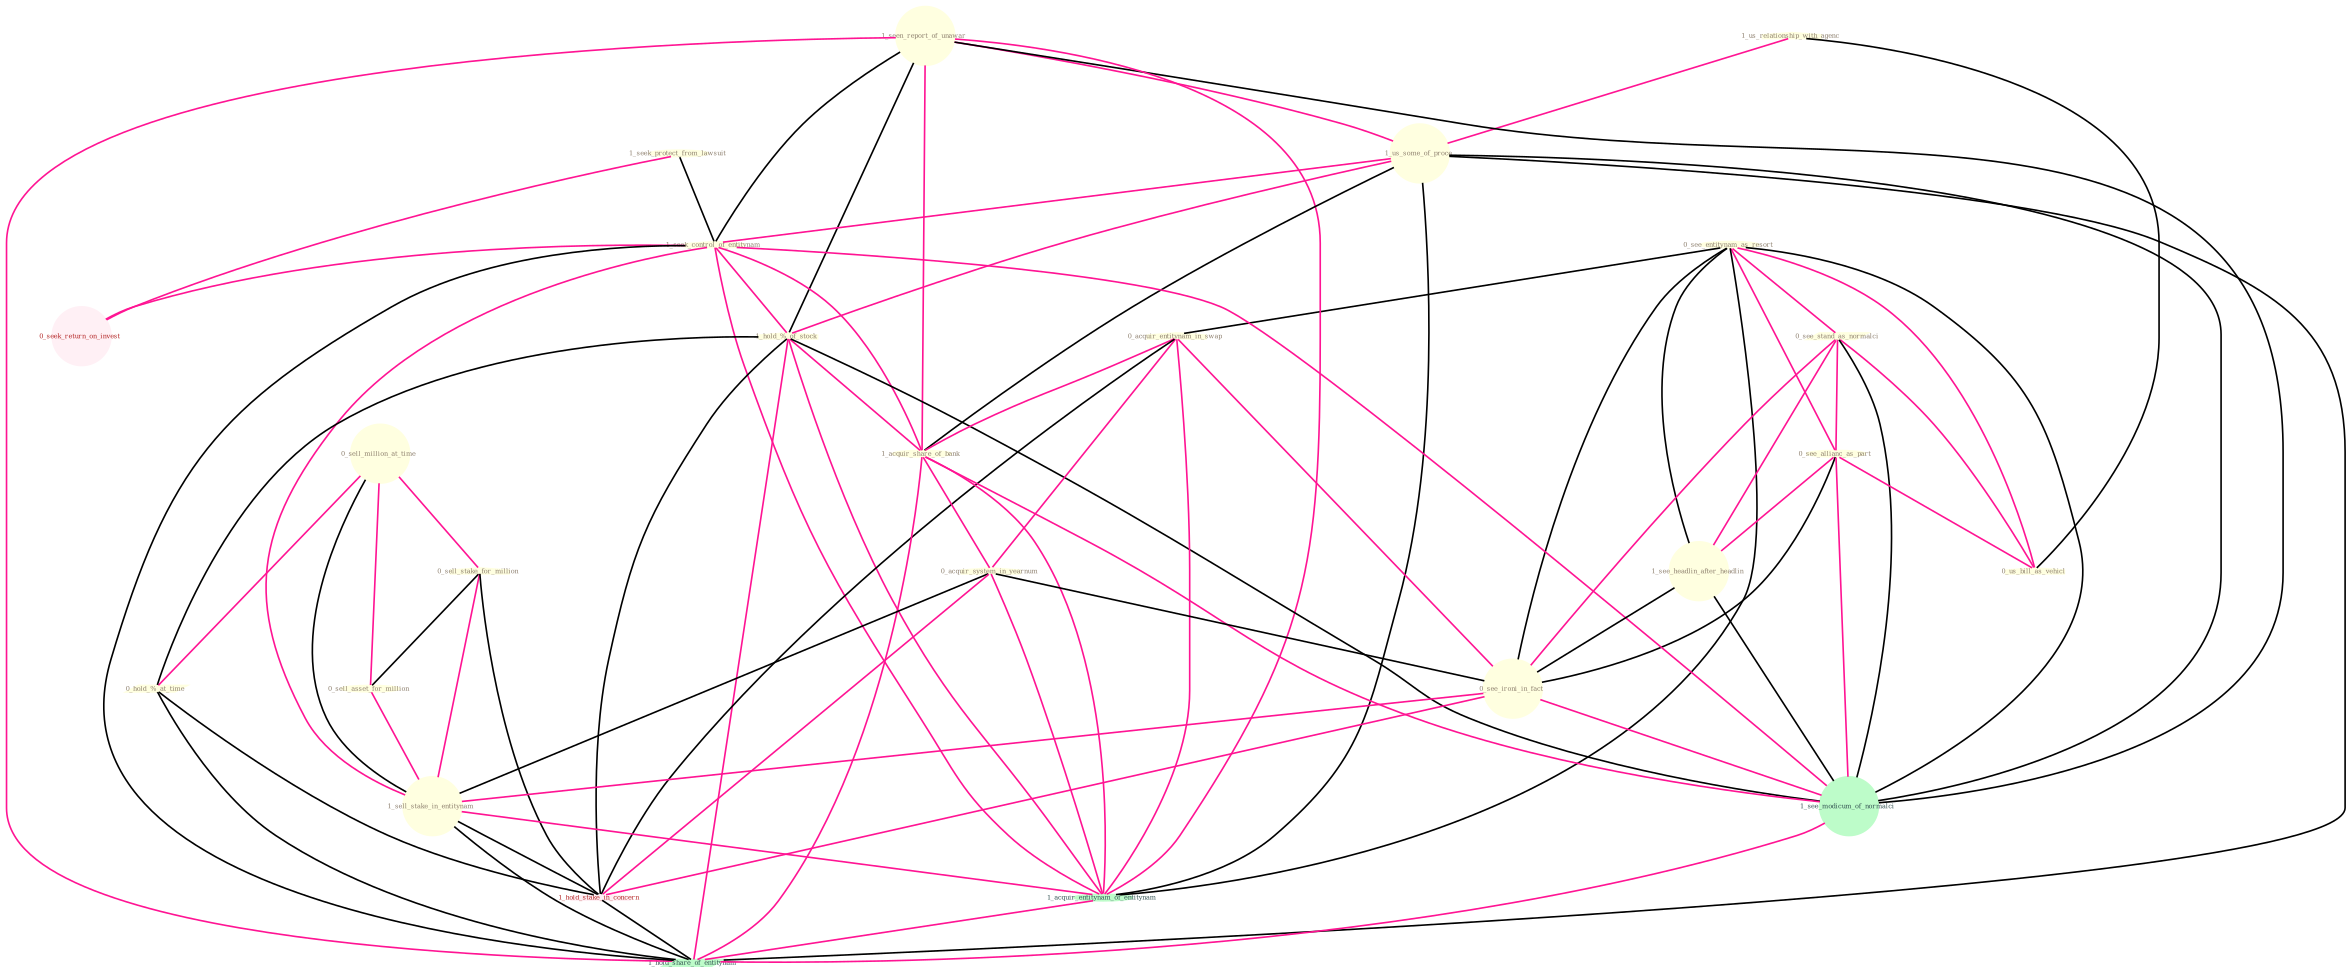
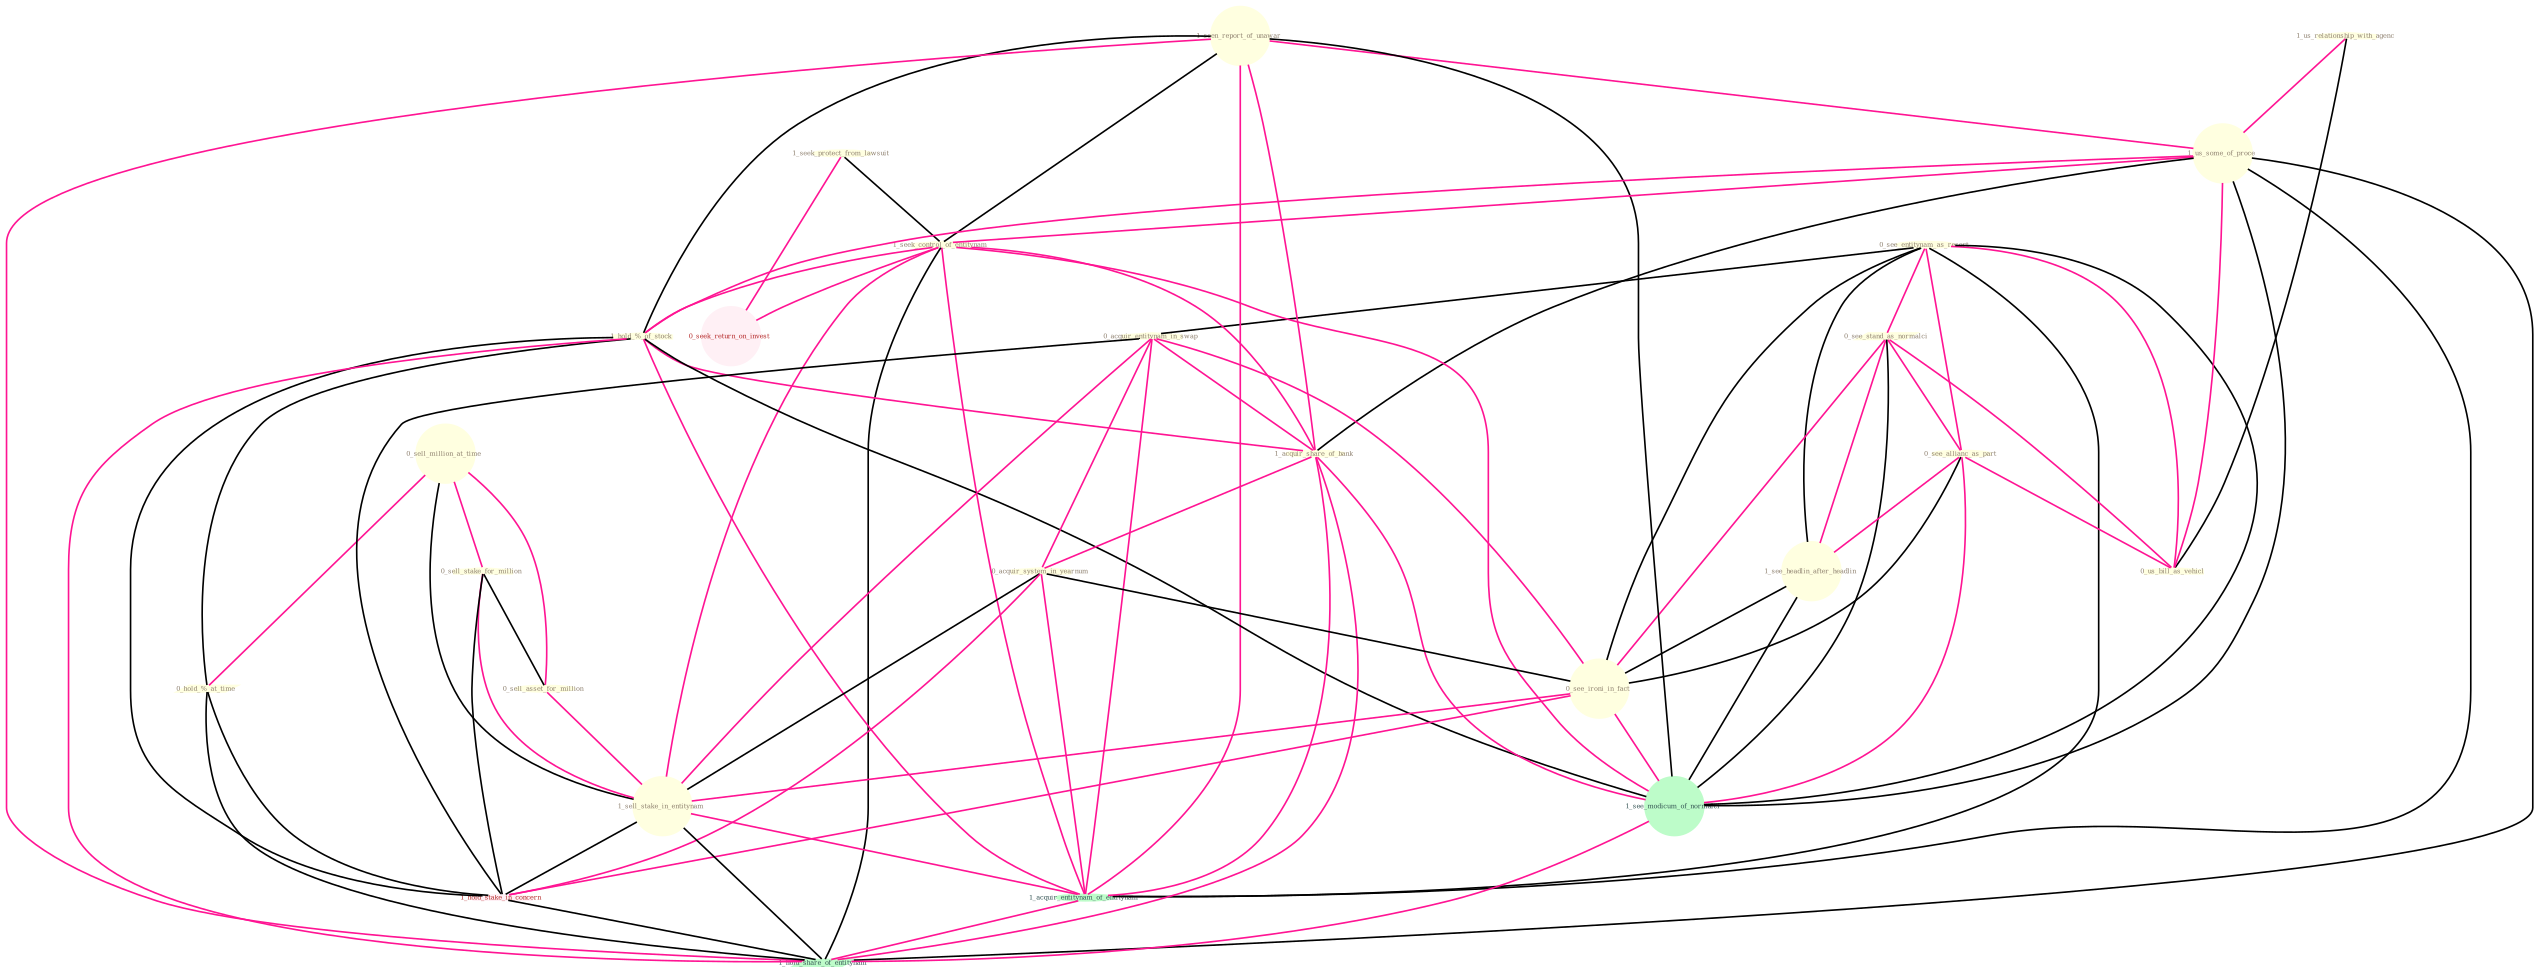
none -> (2211, 387)
none -> (910, 554)
